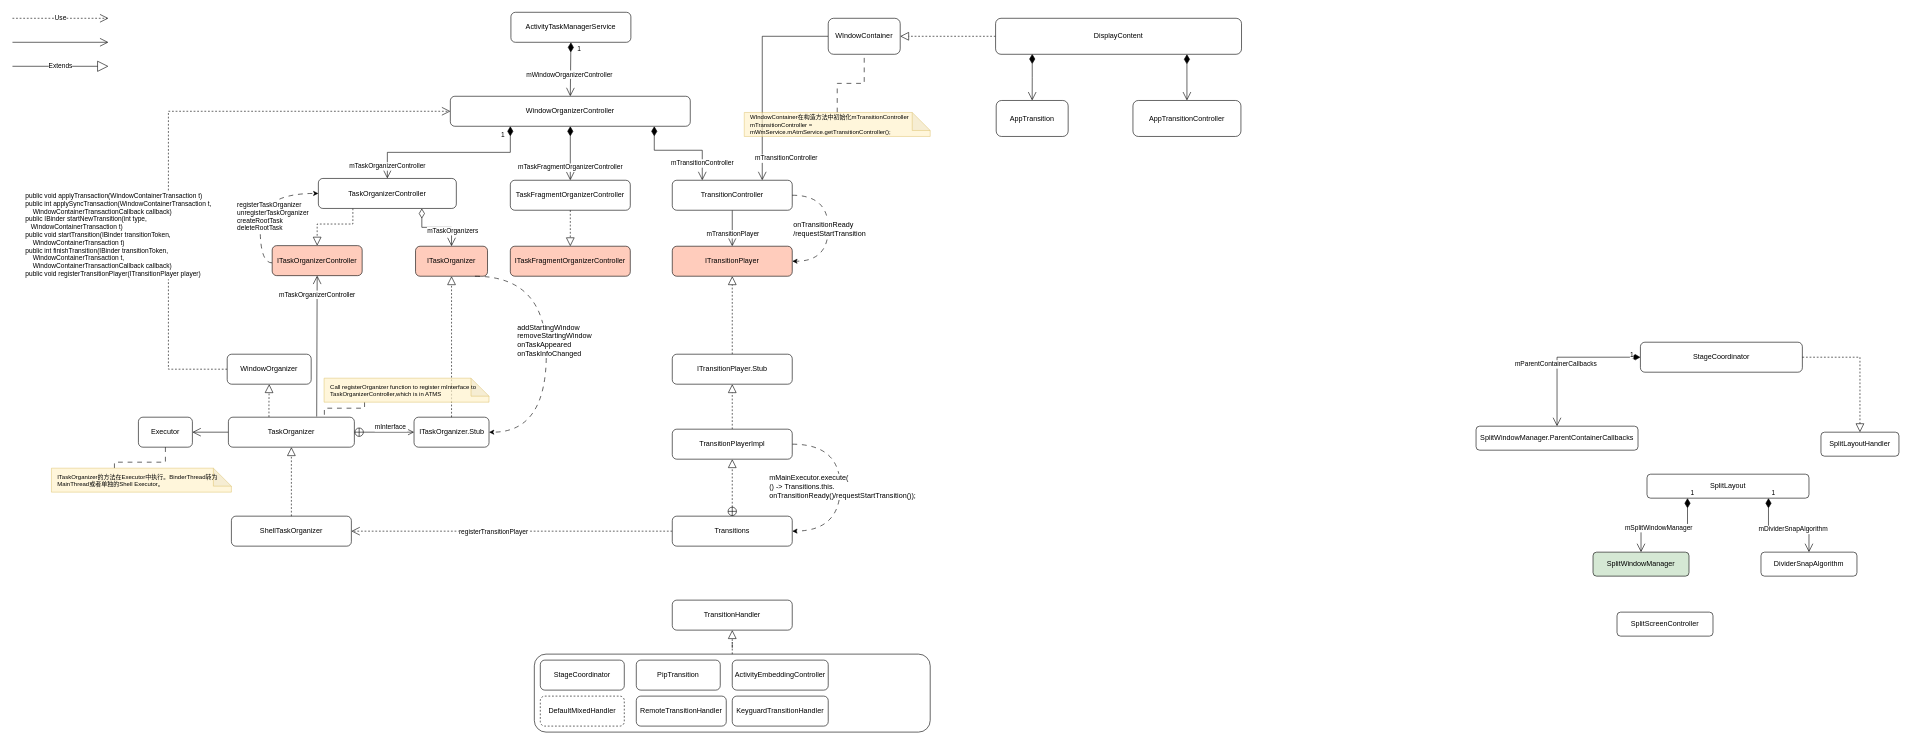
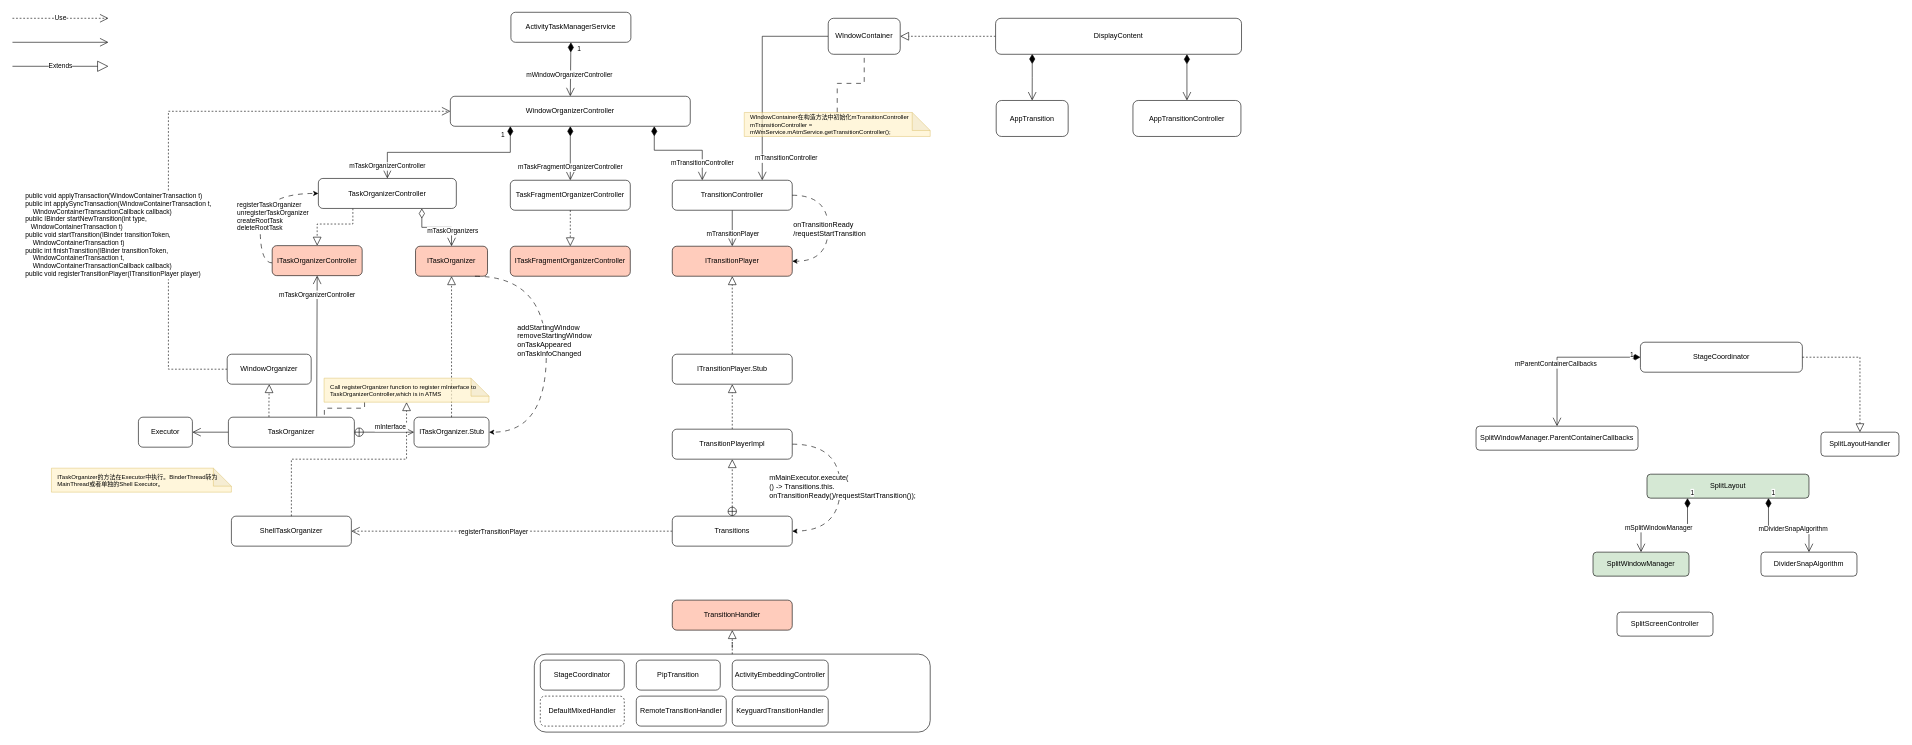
(291, 459) -> (371, 459)
(143, 462) -> none
(1728, 486) -> (1728, 486)
(732, 615) -> (732, 615)
